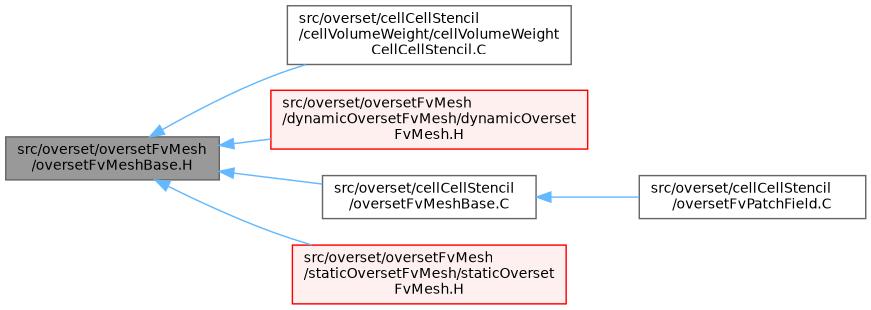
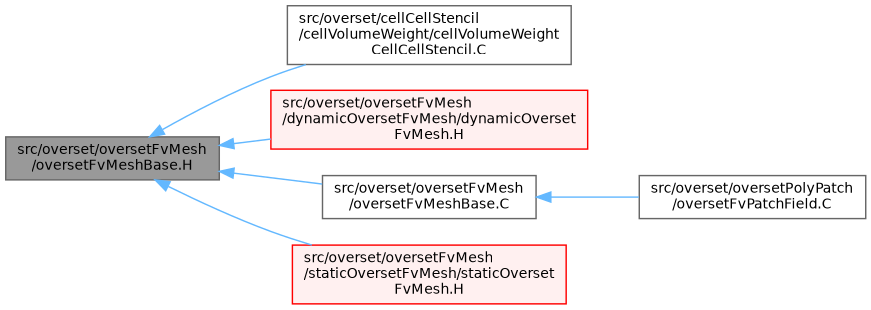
(429, 197) -> (429, 197)
(752, 197) -> (752, 197)
